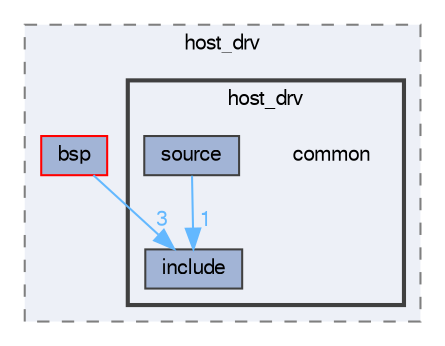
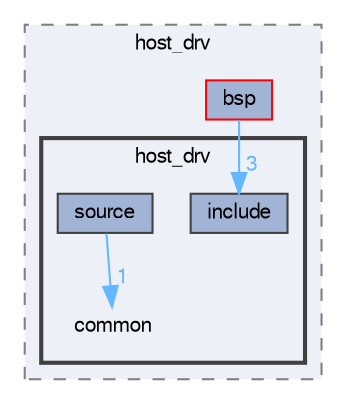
(193, 202) -> (108, 260)
